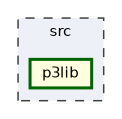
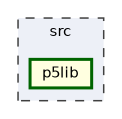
(61, 74) -> (61, 74)
